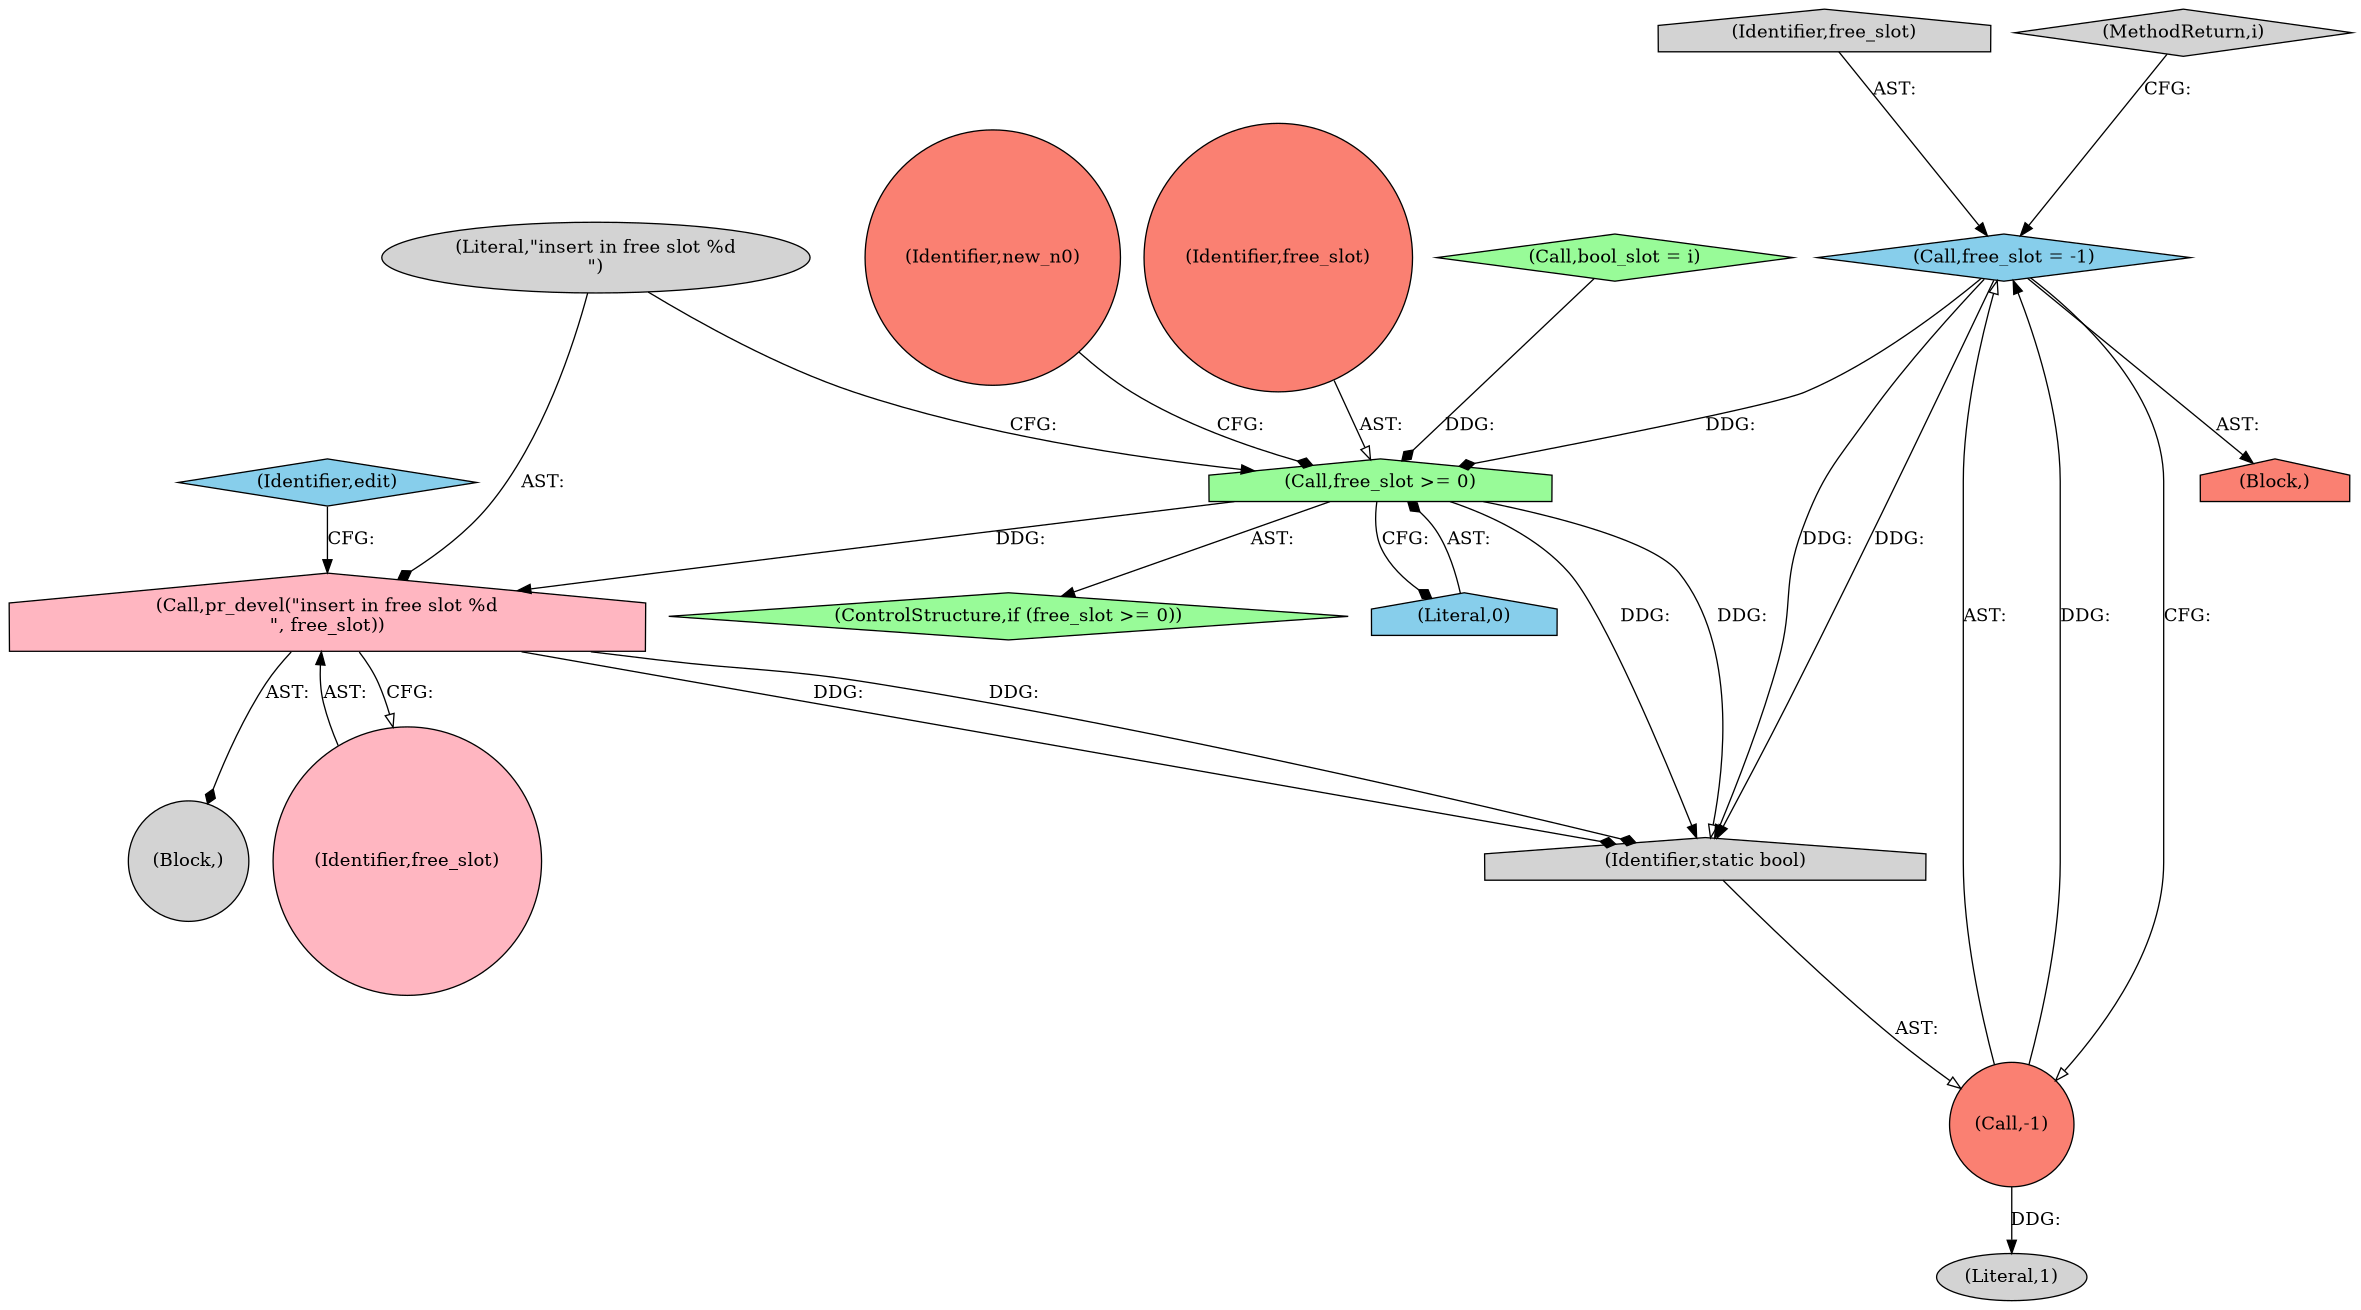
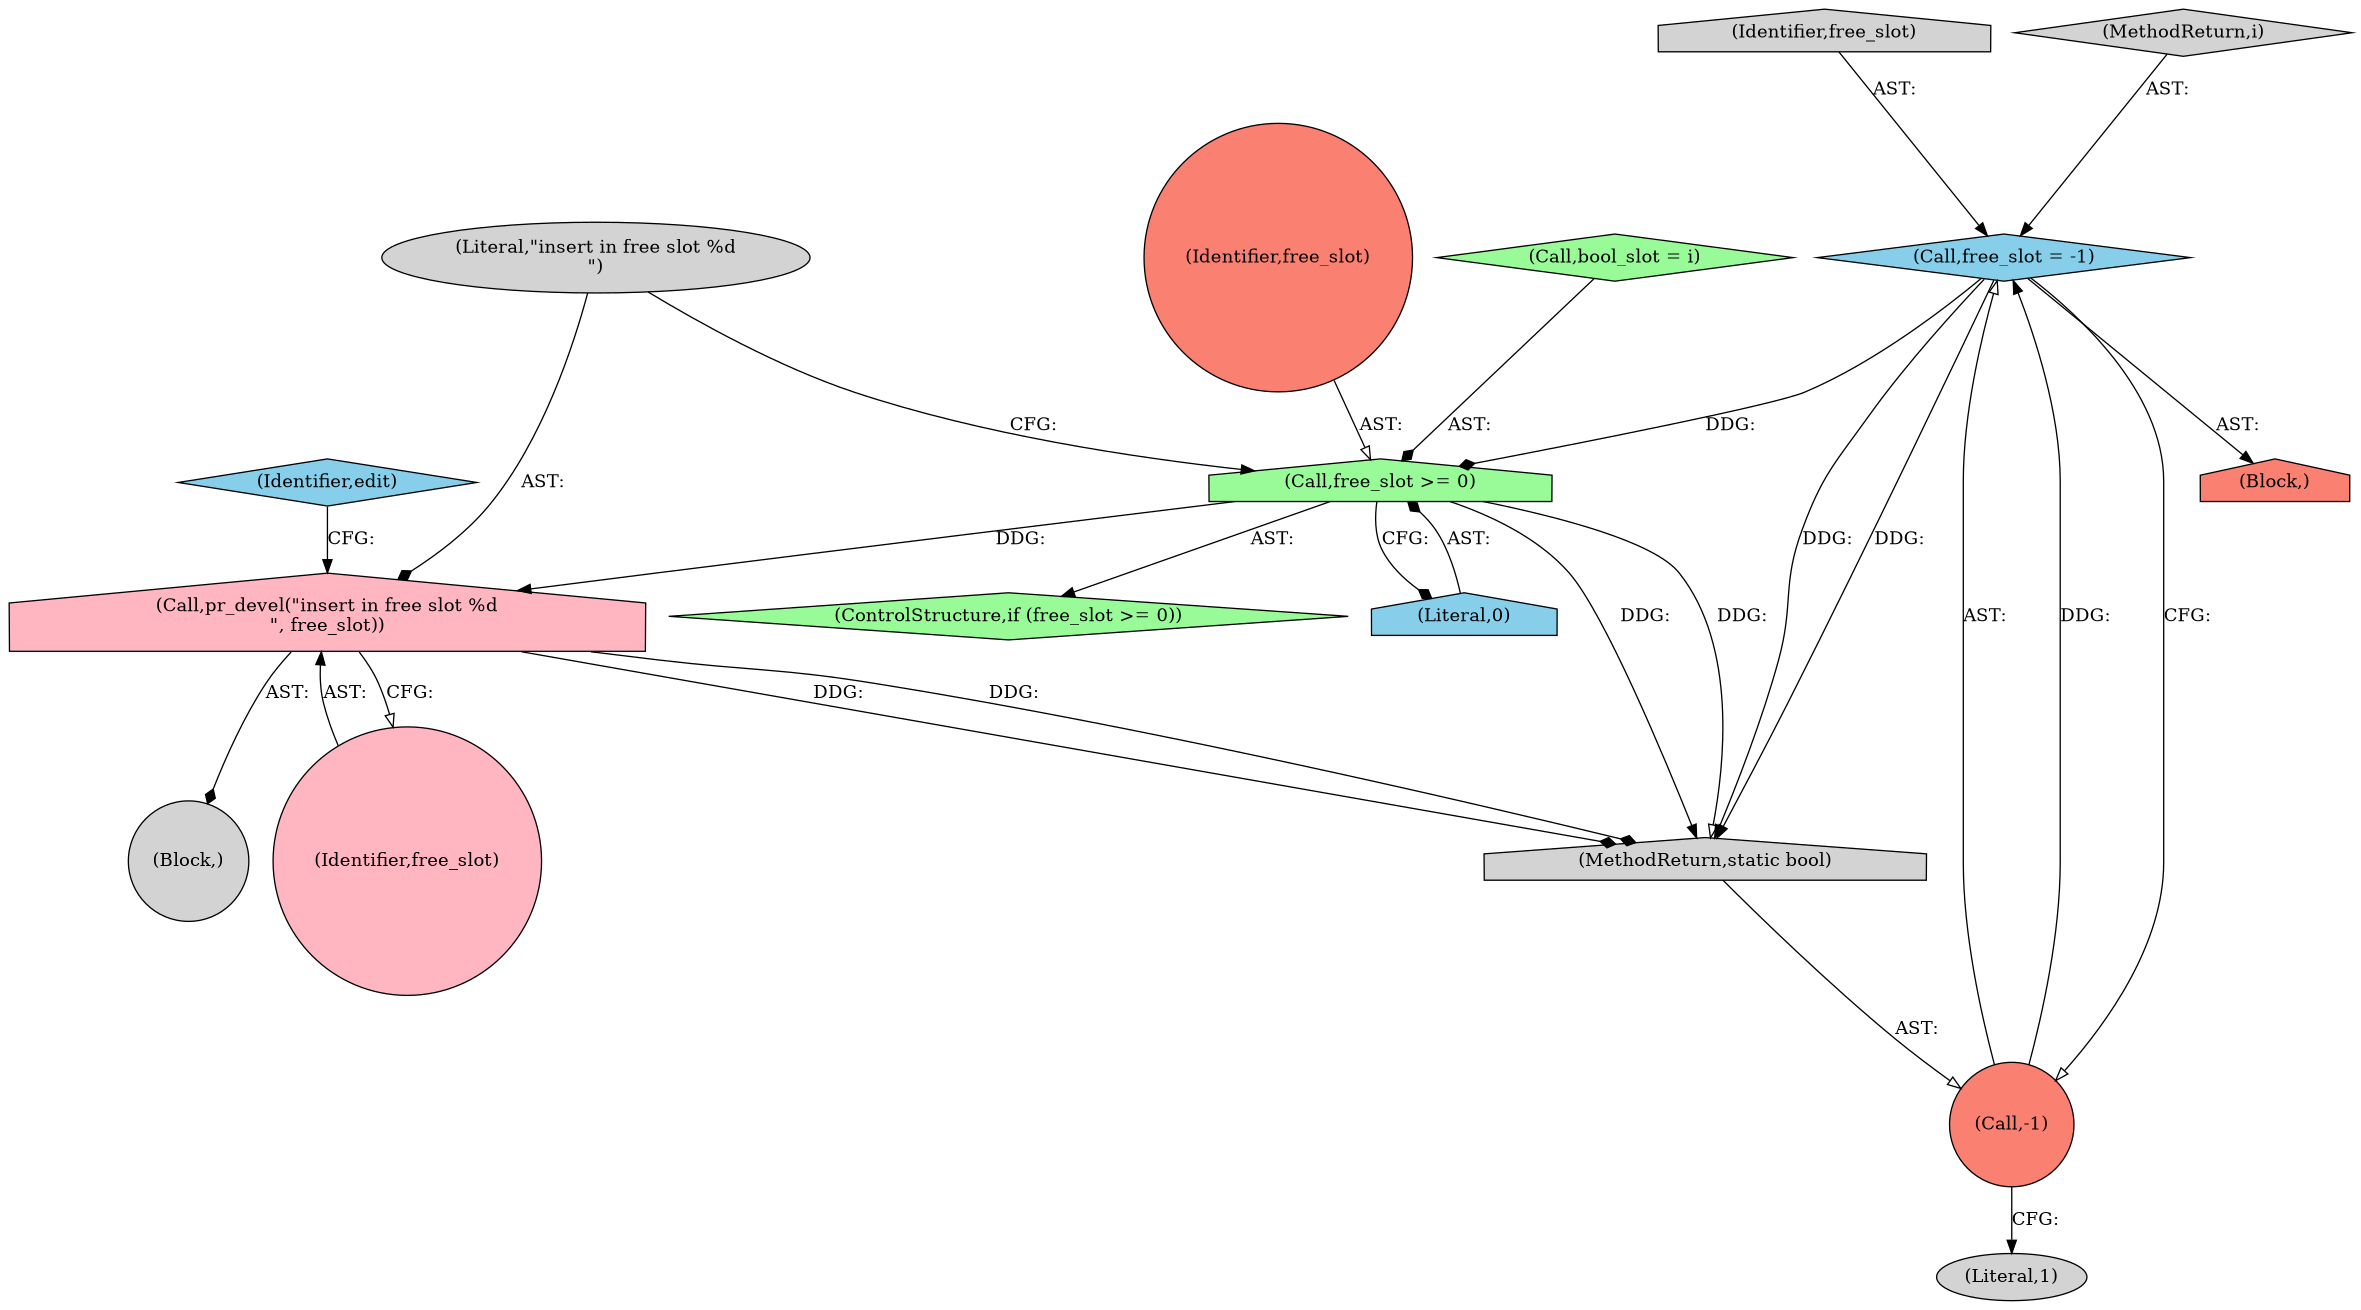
(2171, 90) -> (2171, 90)
(993, 258) -> none
(1473, 426) -> (1473, 426)
(1705, 861) -> (1705, 861)
(2039, 1220) -> (2039, 1220)
